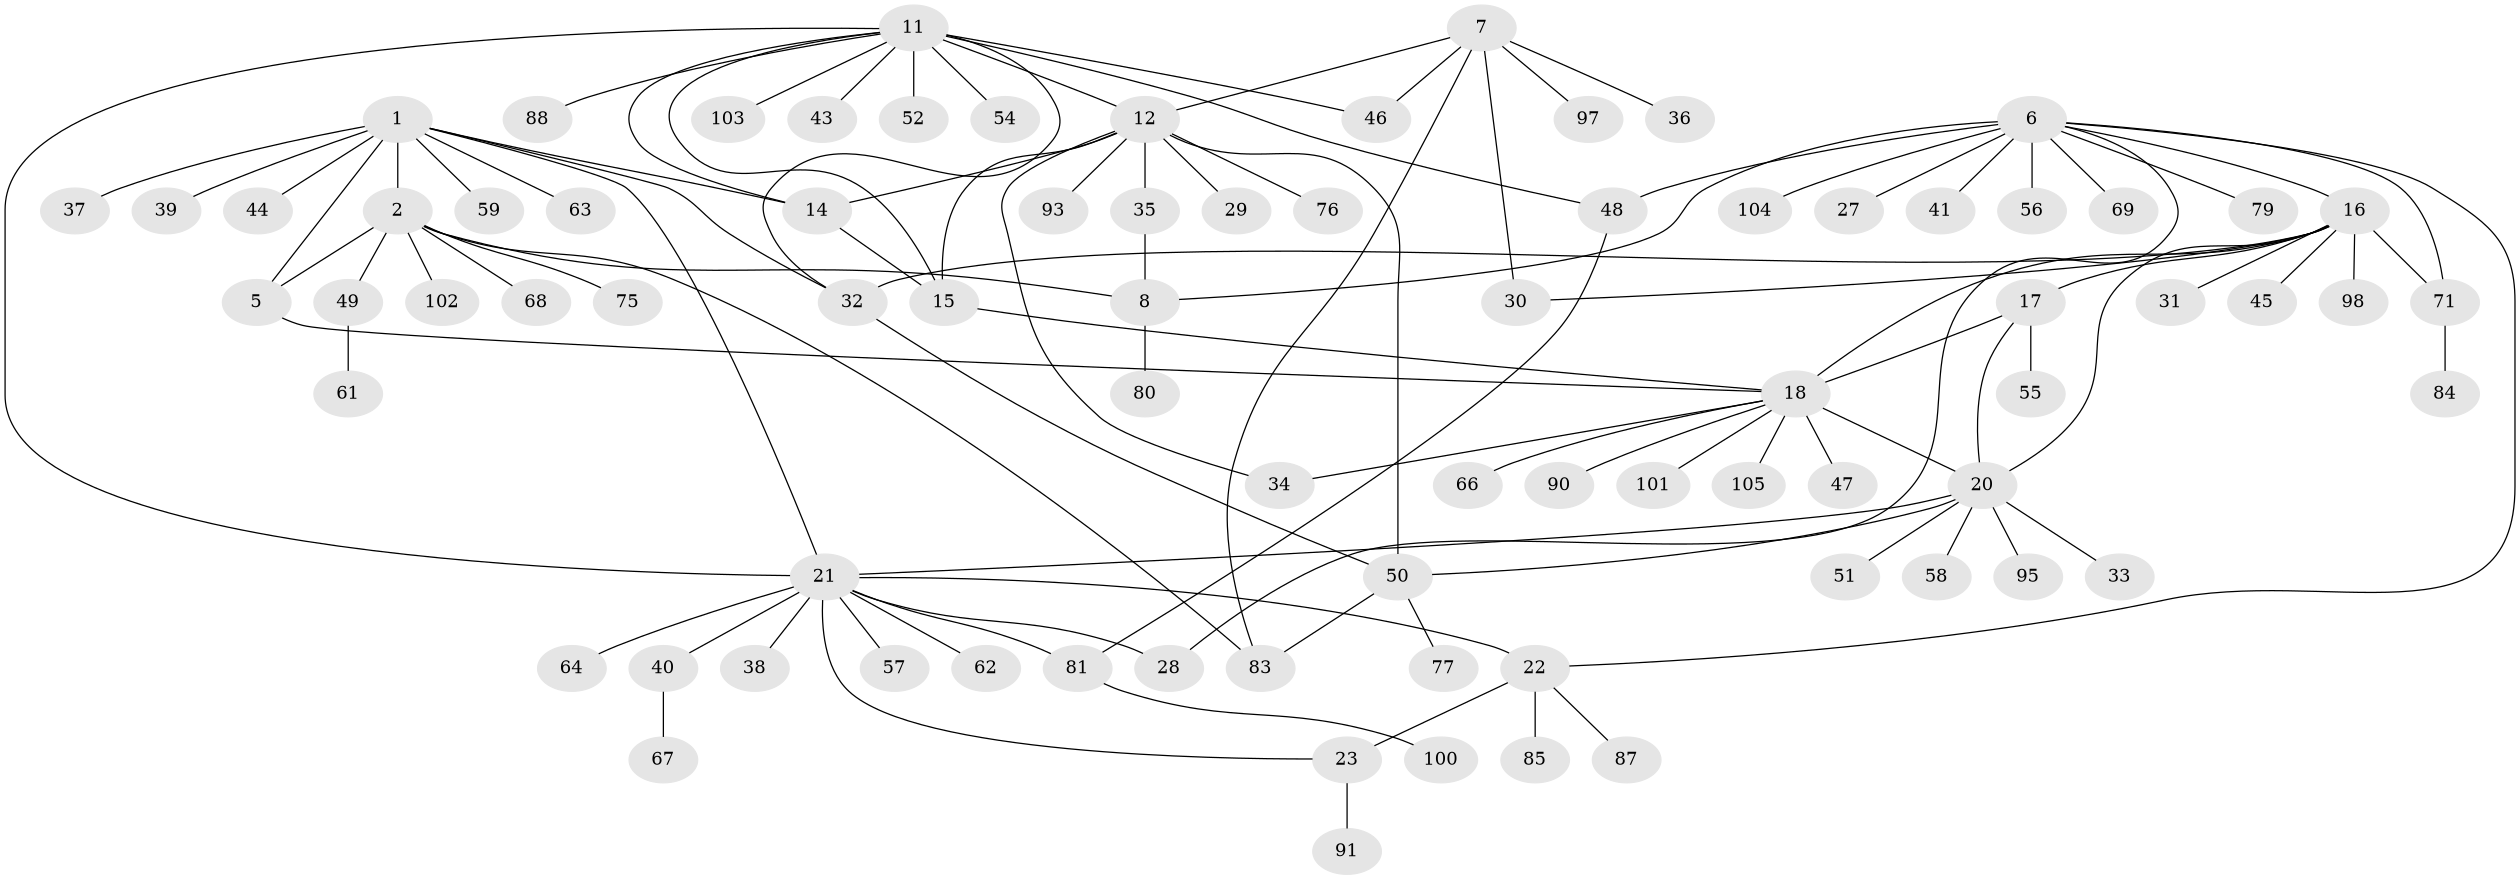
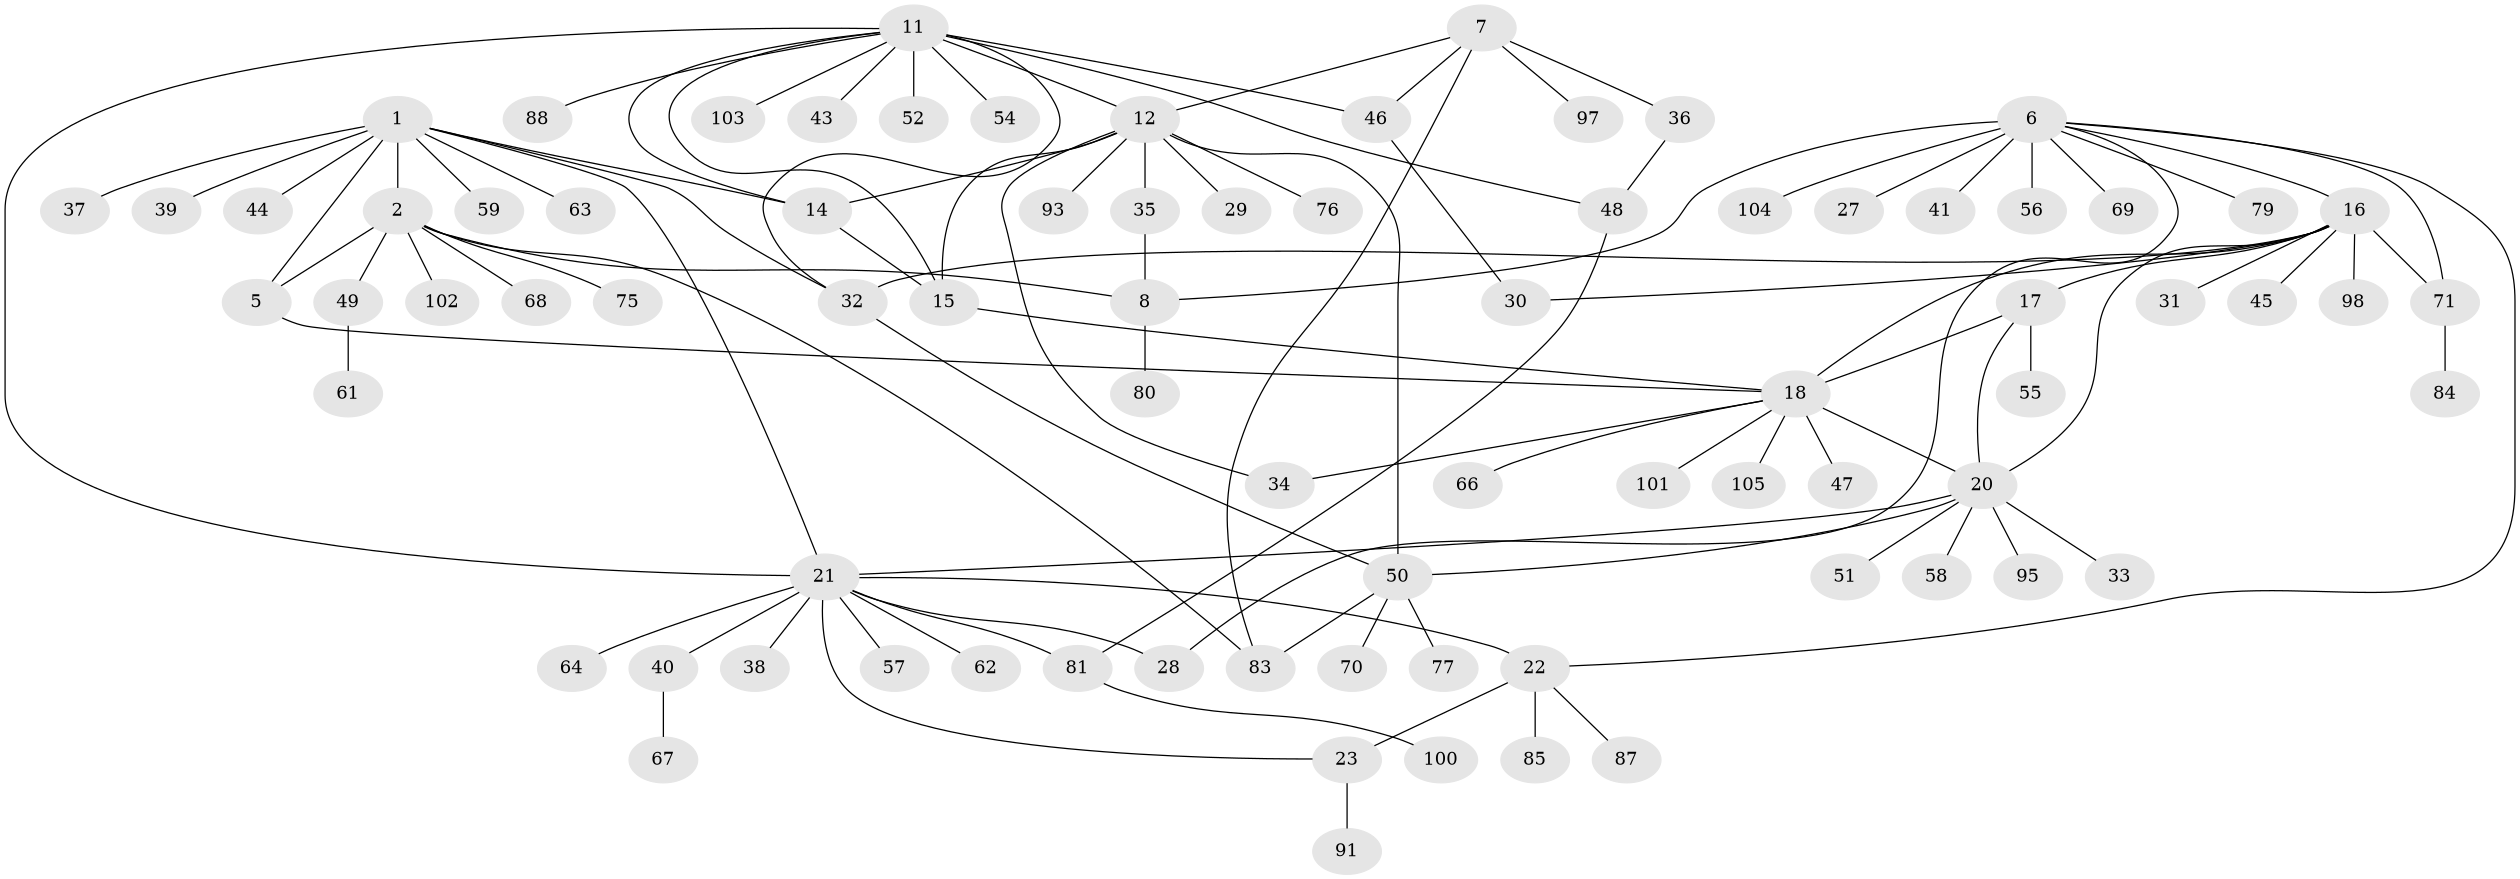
(1817, 152) -> (1646, 165)
(1499, 165) -> (1446, 211)
(1559, 485) -> none
none -> (1352, 668)
